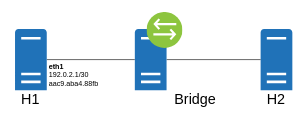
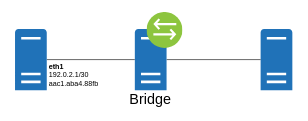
(74, 75) -> (74, 75)
(31, 99) -> none
(196, 99) -> (151, 99)
(277, 99) -> none
